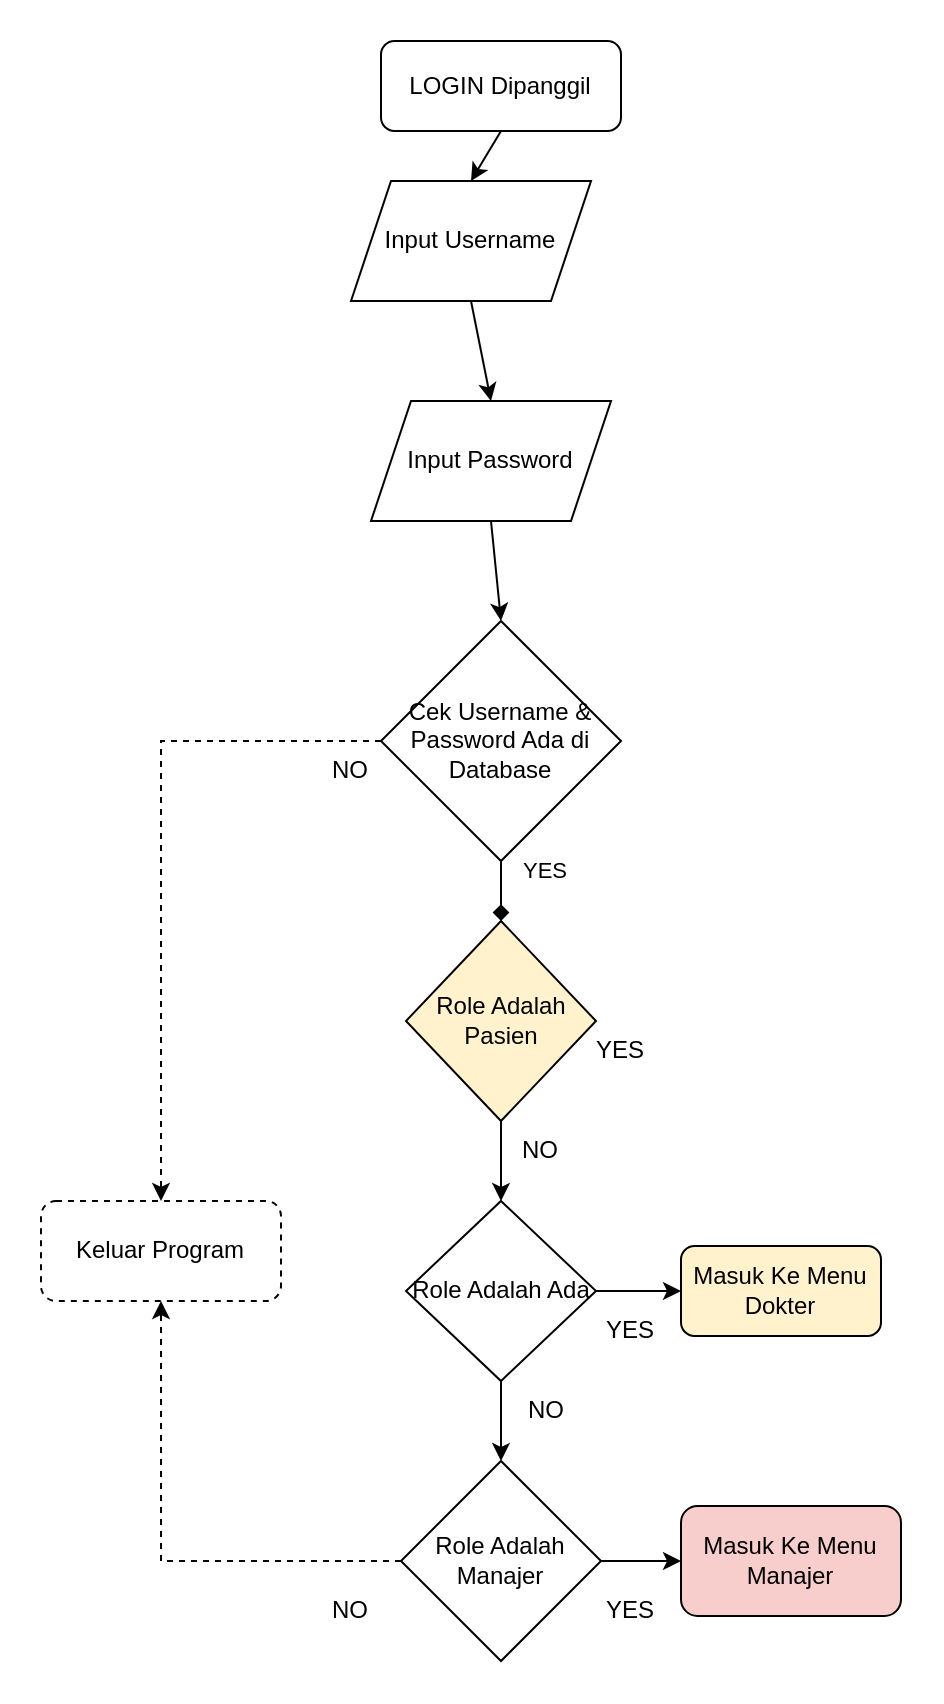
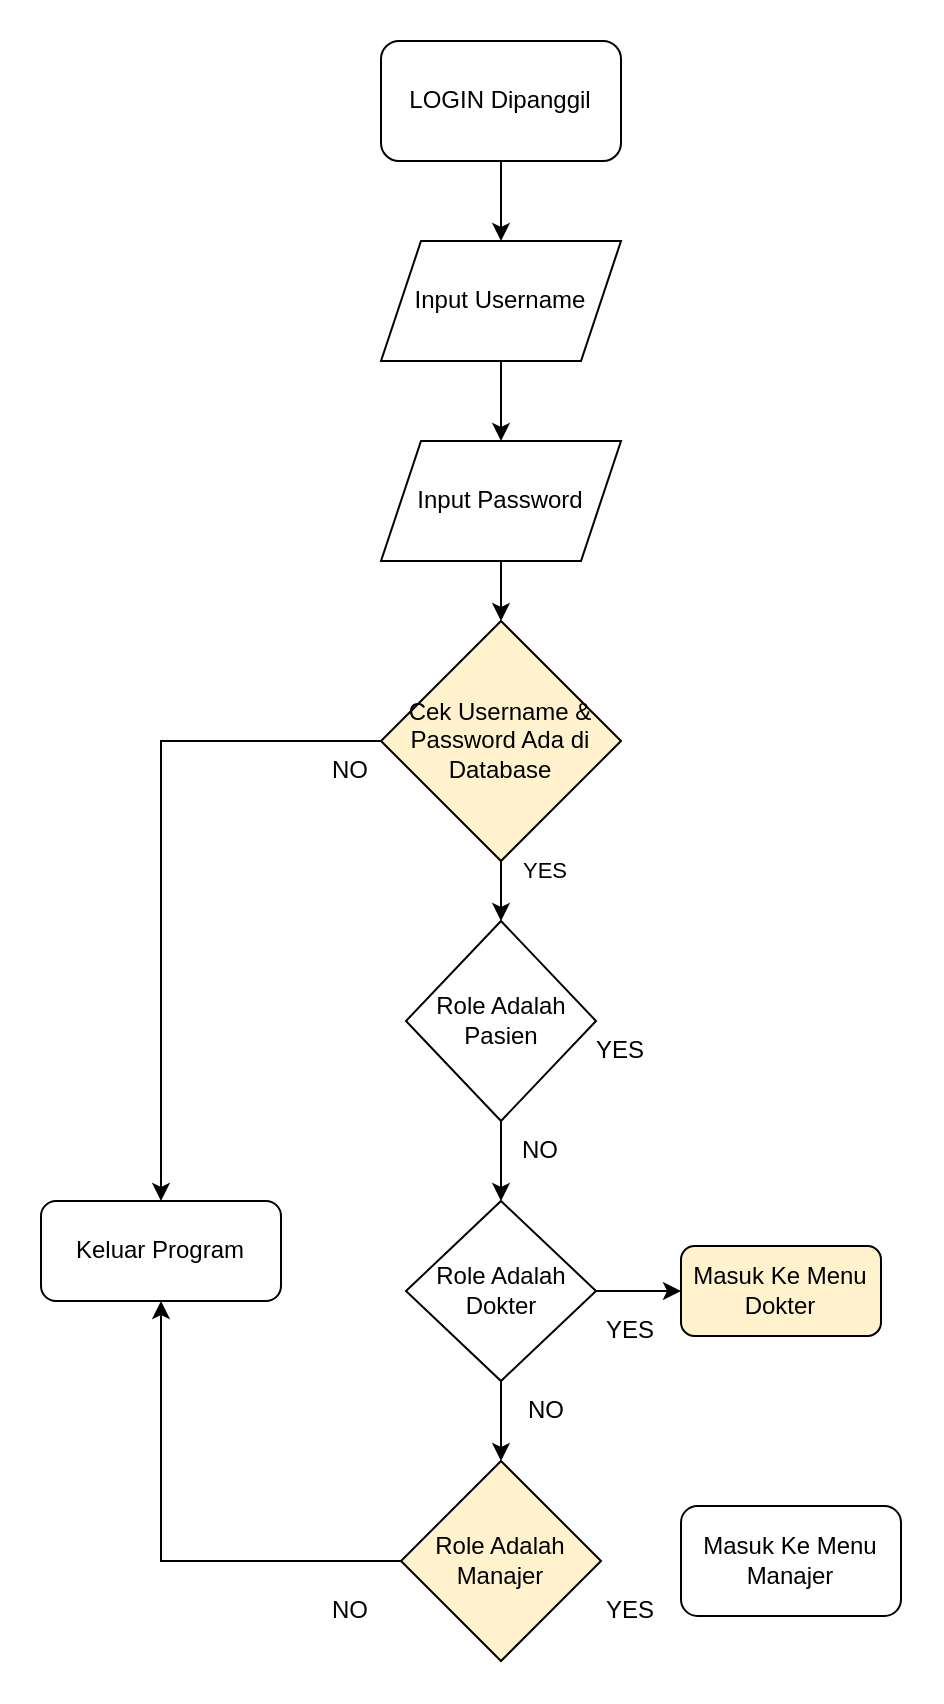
(501, 86) -> (501, 101)
(471, 241) -> (501, 301)
(491, 461) -> (501, 501)
(501, 741) -> (501, 741)
(161, 854) -> (161, 854)
(501, 905) -> (501, 906)
(501, 1021) -> (501, 1021)
(161, 1251) -> (161, 1251)
(502, 1291) -> (502, 1291)
(161, 1558) -> (161, 1558)
(501, 1561) -> (501, 1561)
(634, 1561) -> none
(791, 1561) -> (791, 1561)
